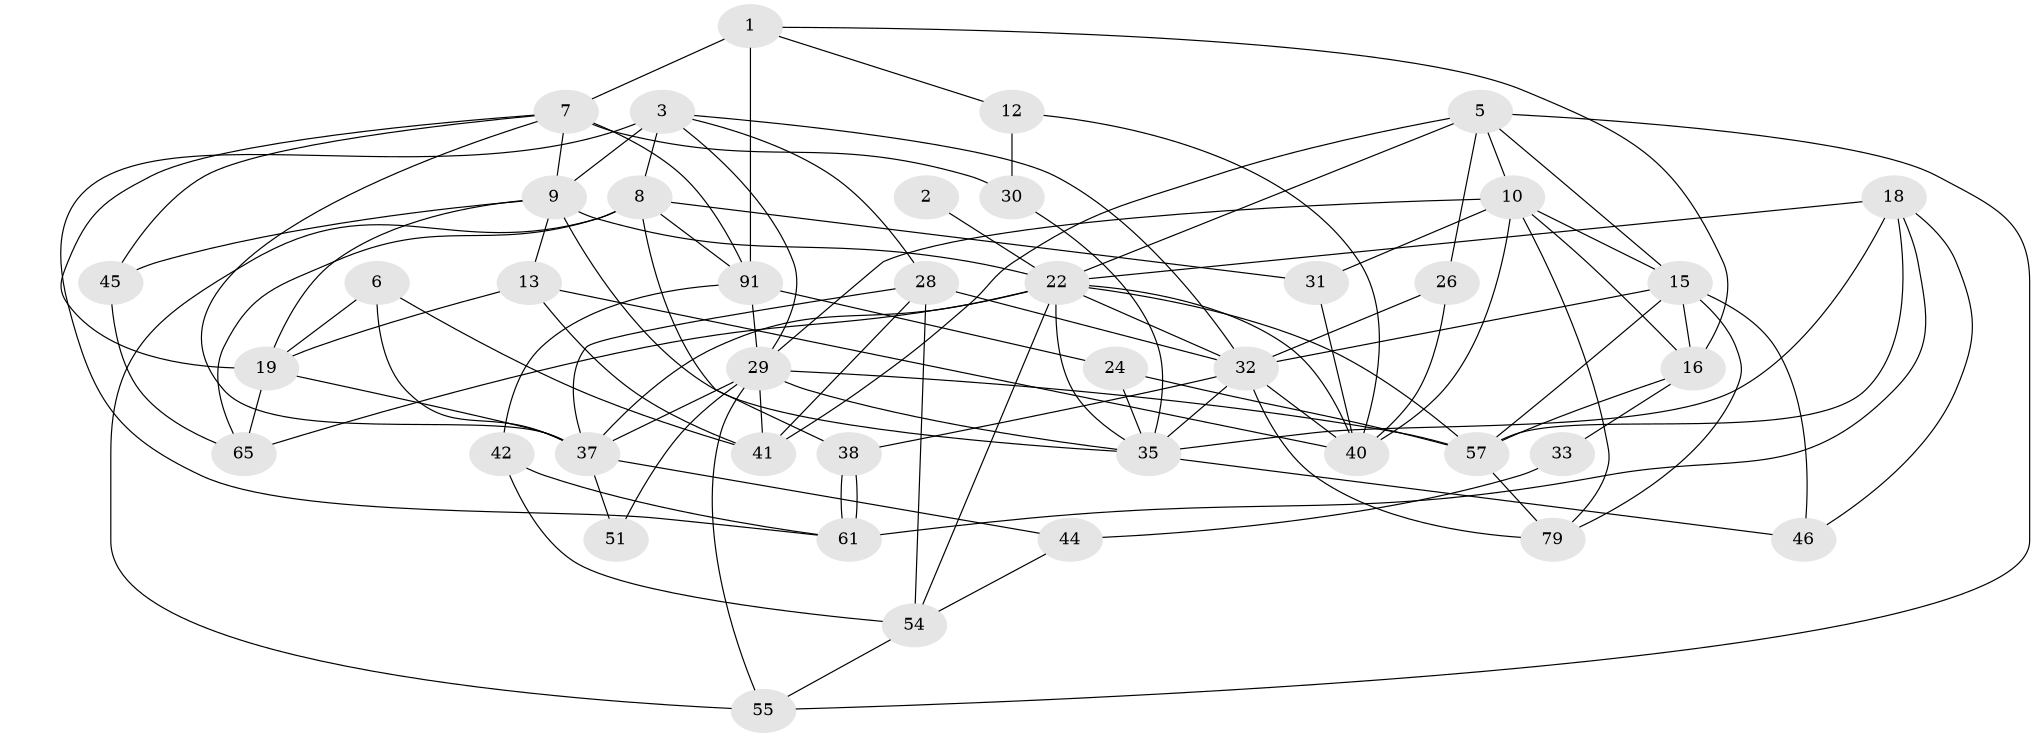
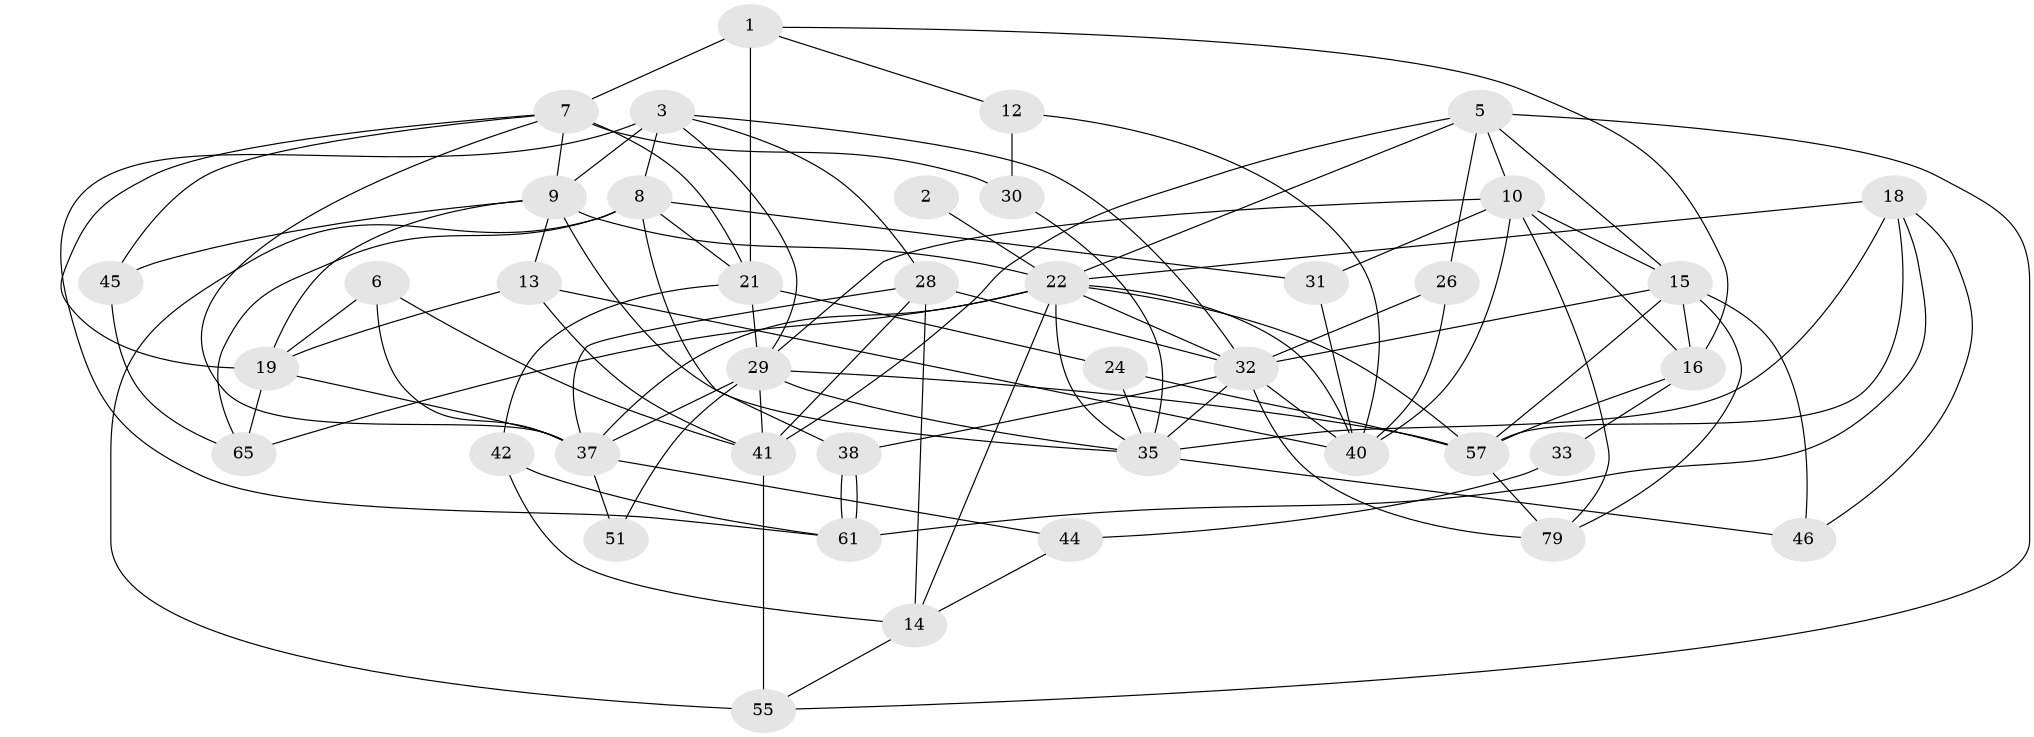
(750, 283) -> (750, 283)
(715, 539) -> (764, 583)
(914, 625) -> (914, 625)
